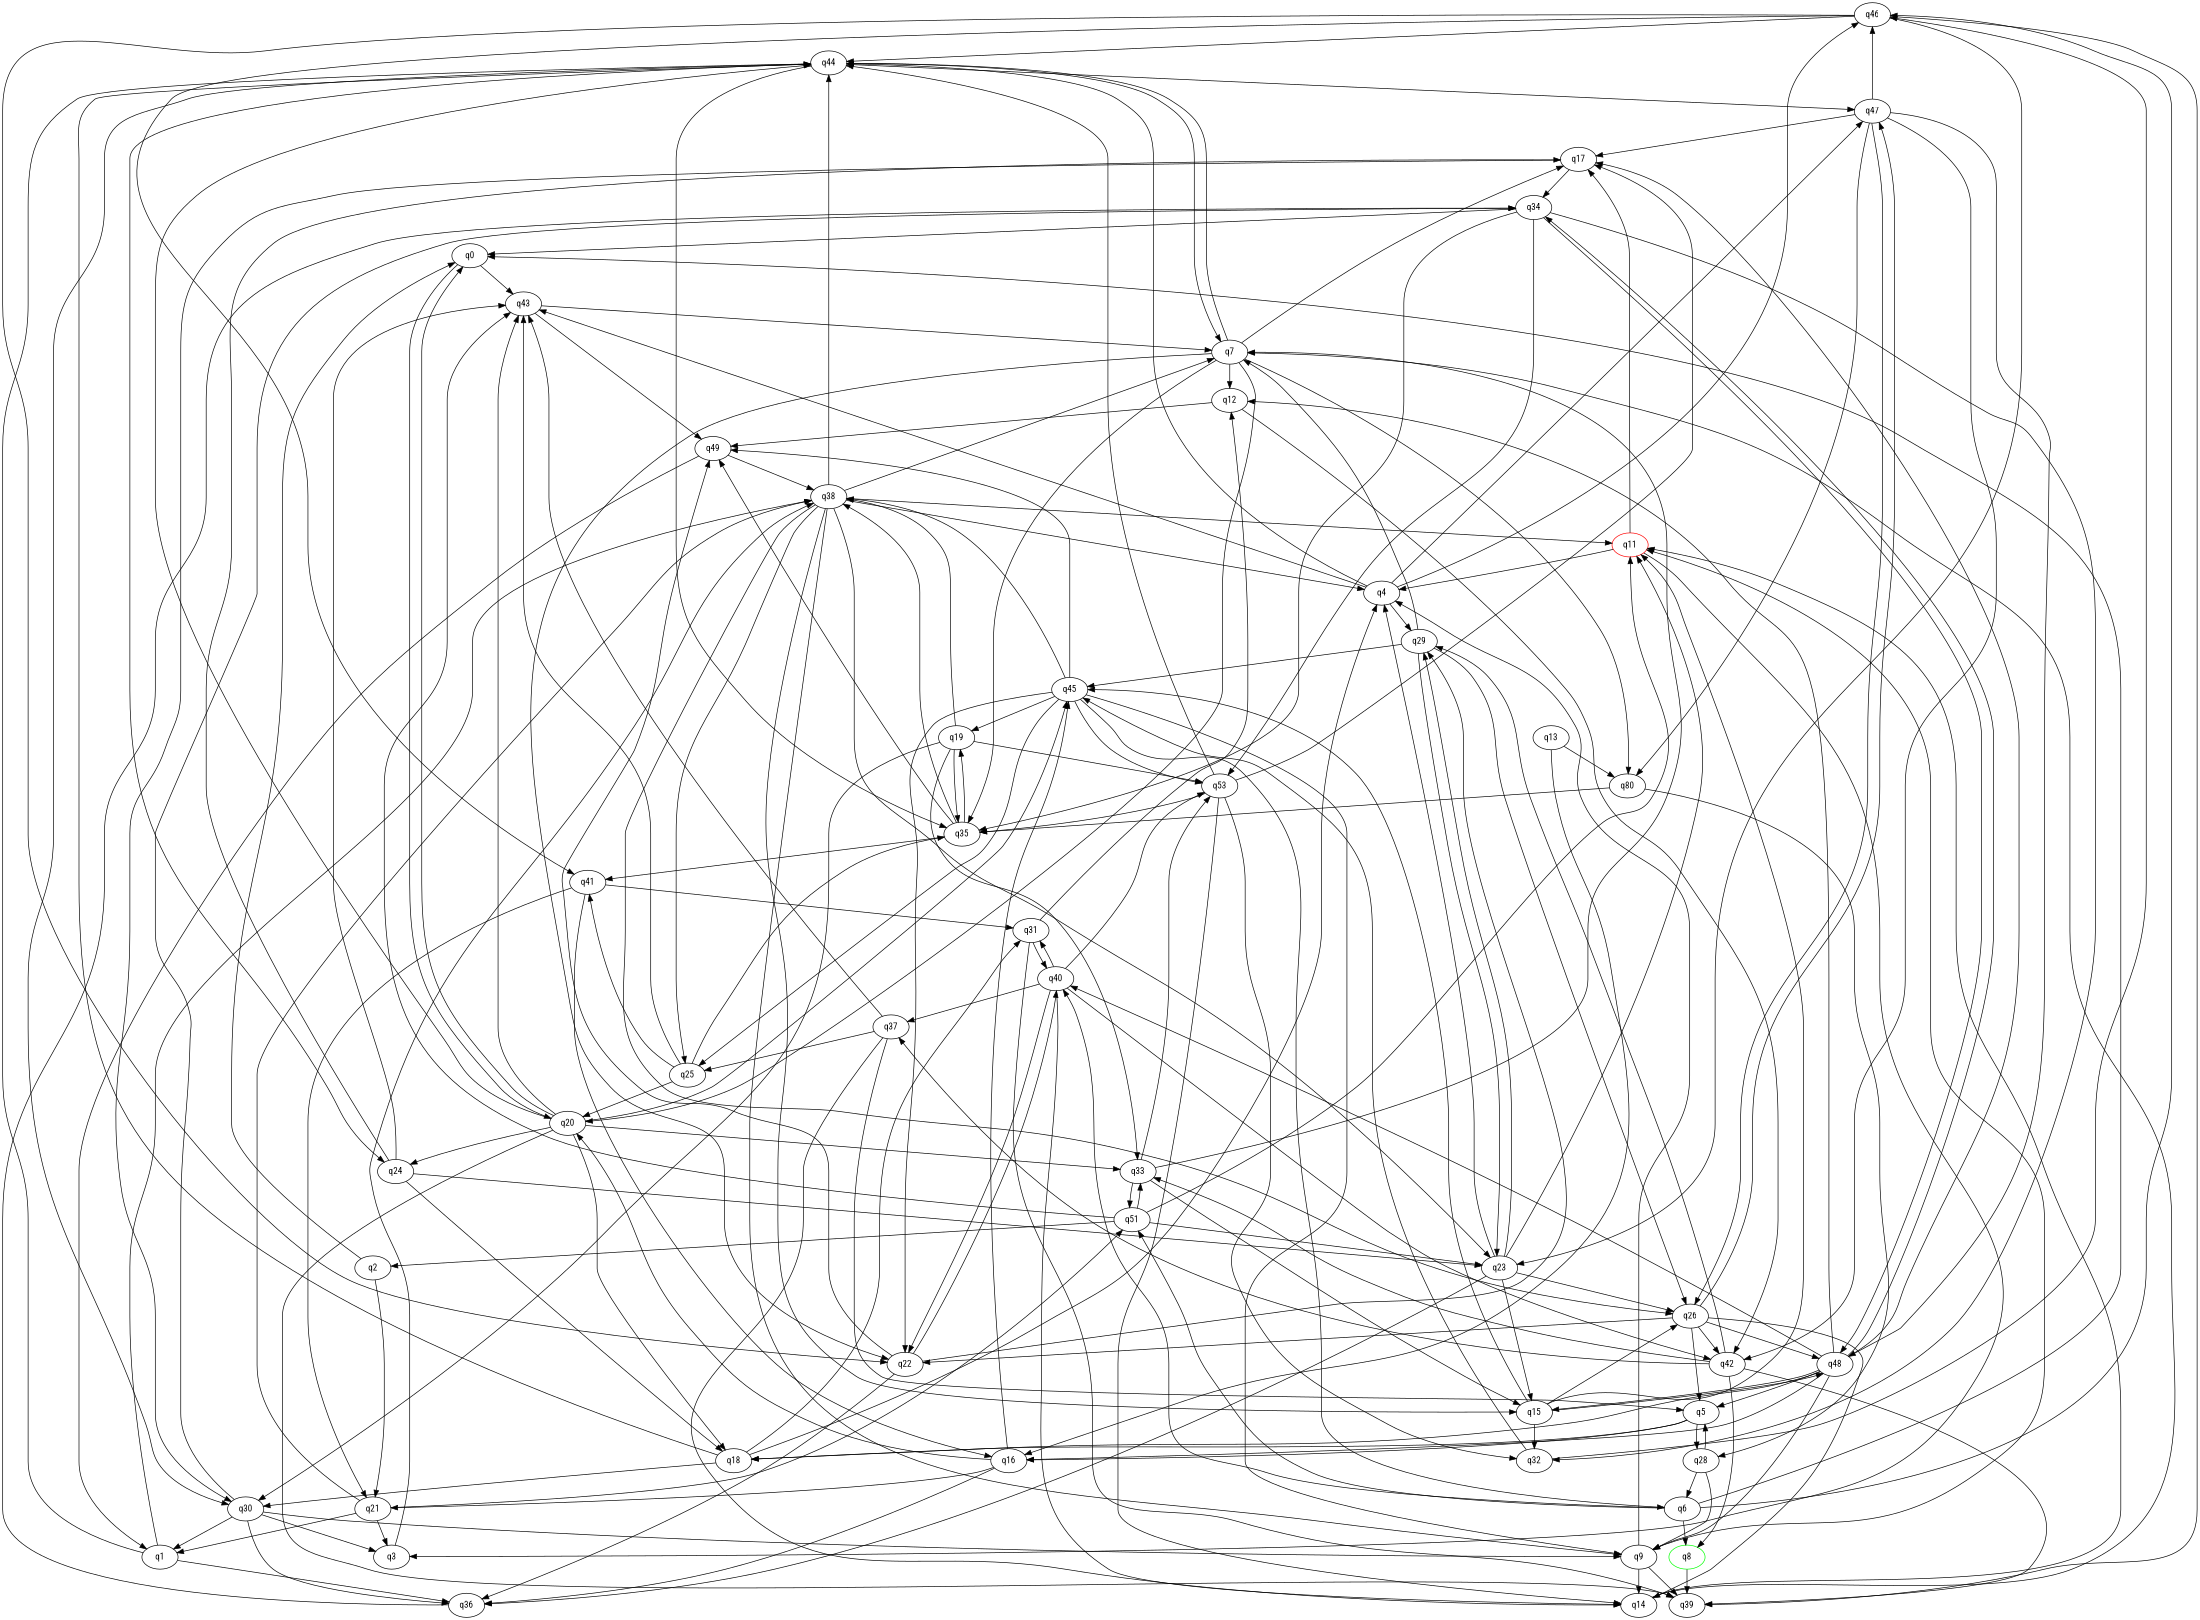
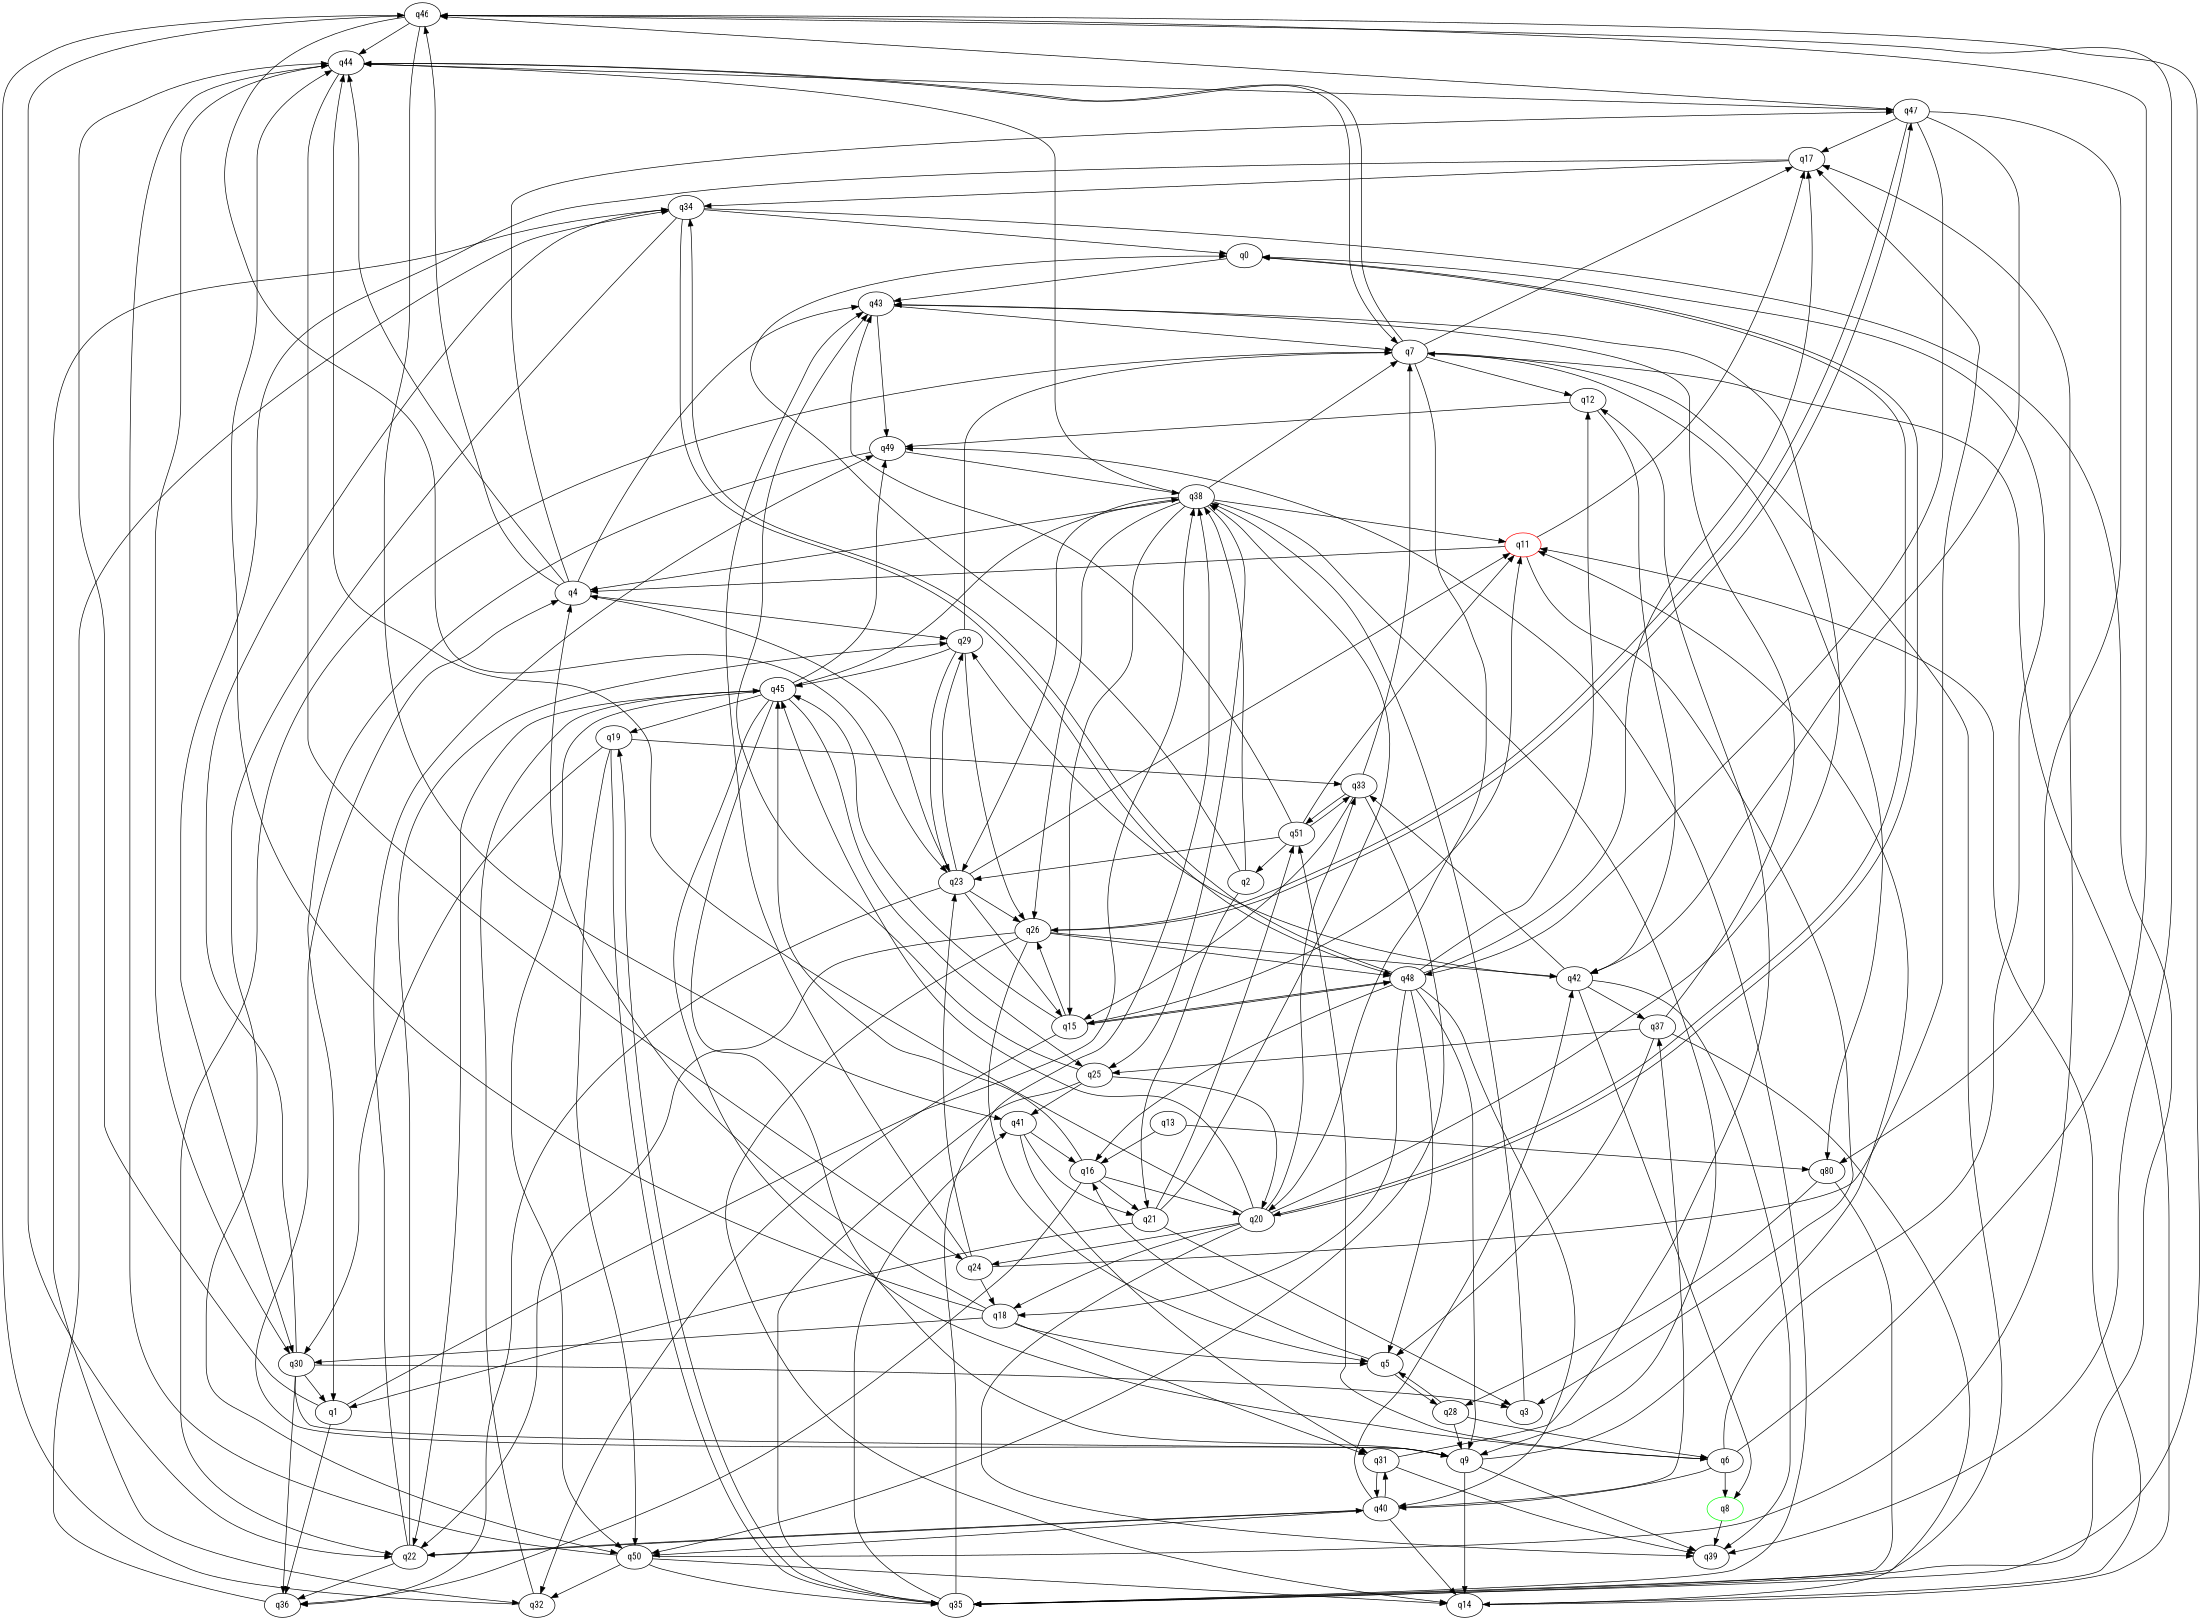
(676, 492) -> (2197, 505)
(951, 584) -> (1243, 689)
(1220, 786) -> (635, 1557)
(1223, 1447) -> (1177, 1353)
